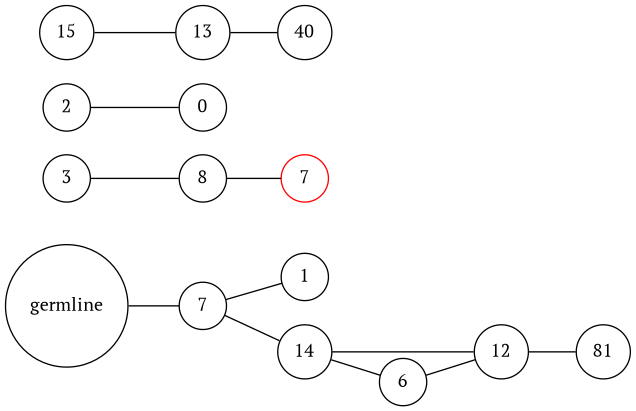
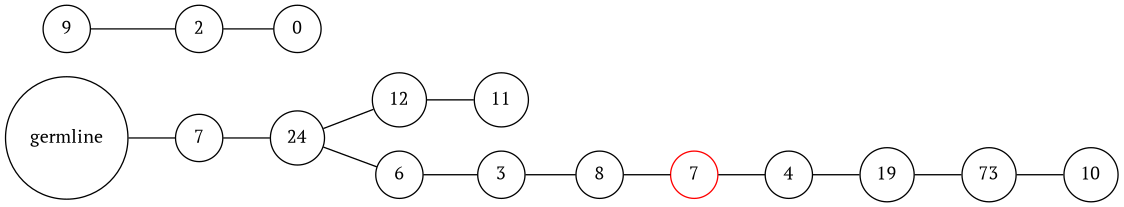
none -> (67, 29)
(67, 33) -> (887, 175)
(203, 33) -> (989, 175)
(305, 33) -> (1091, 175)
none -> (789, 175)
(305, 277) -> none
(305, 352) -> (297, 138)
(603, 352) -> (501, 100)
(451, 367) -> (450, 175)
